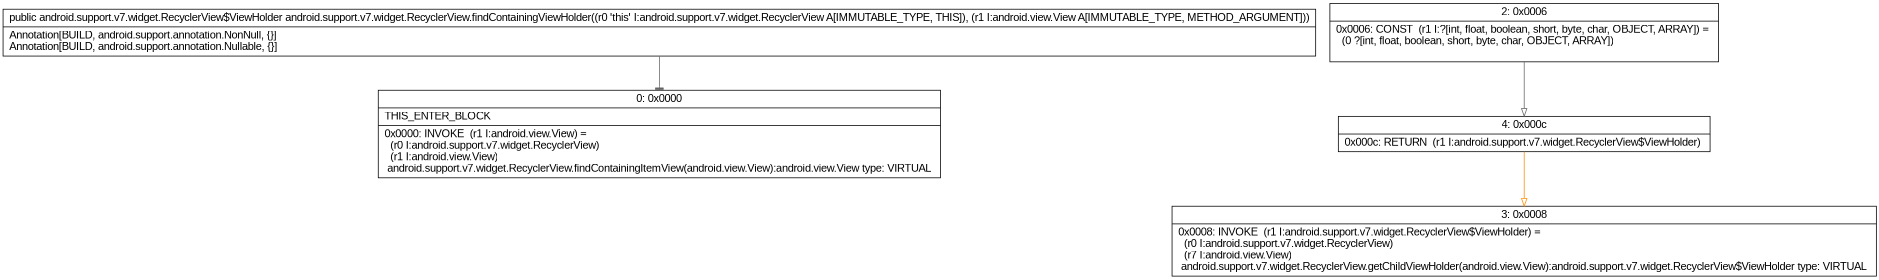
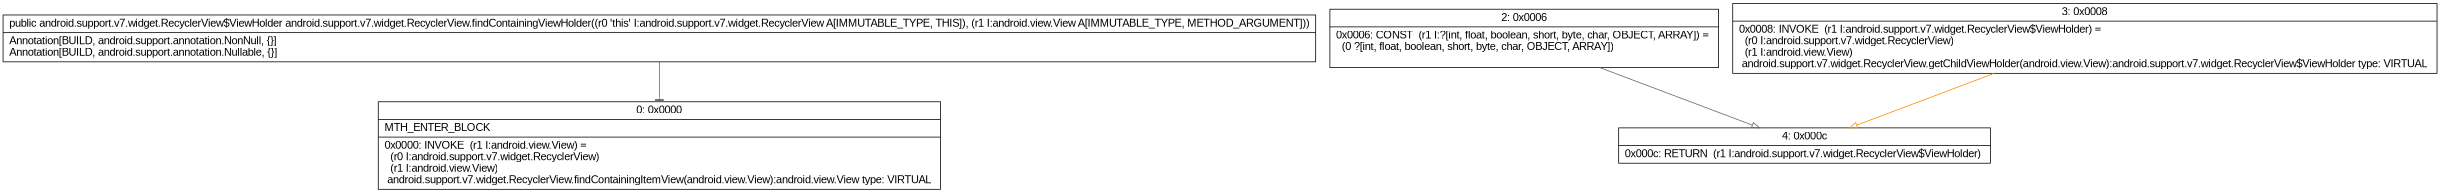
(438, 116) -> (437, 128)
(1524, 175) -> (1925, 99)
(1235, 255) -> (1796, 53)
